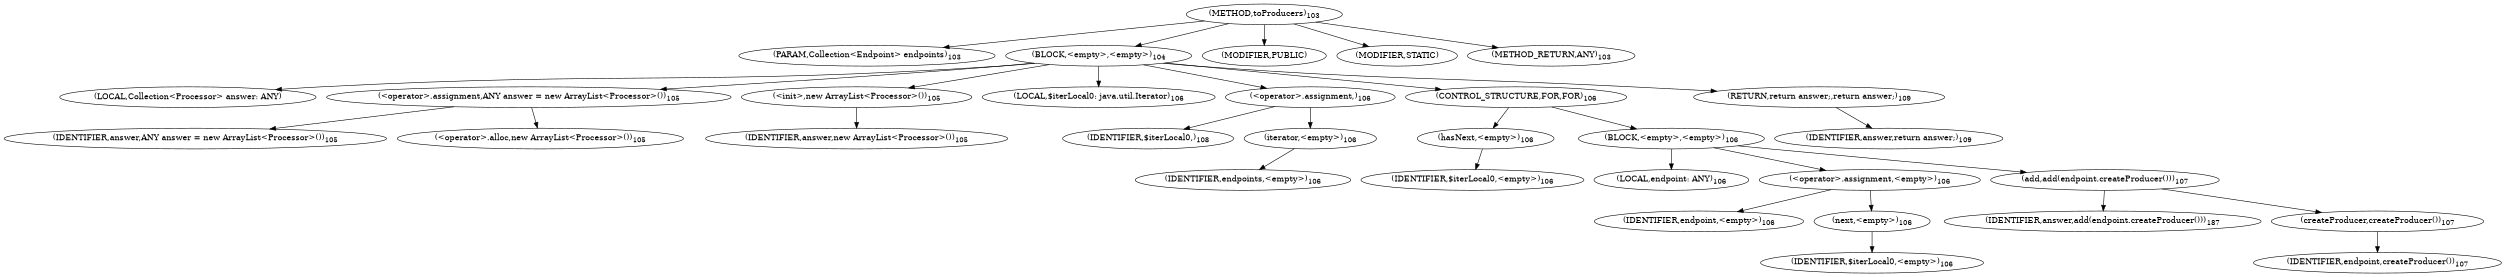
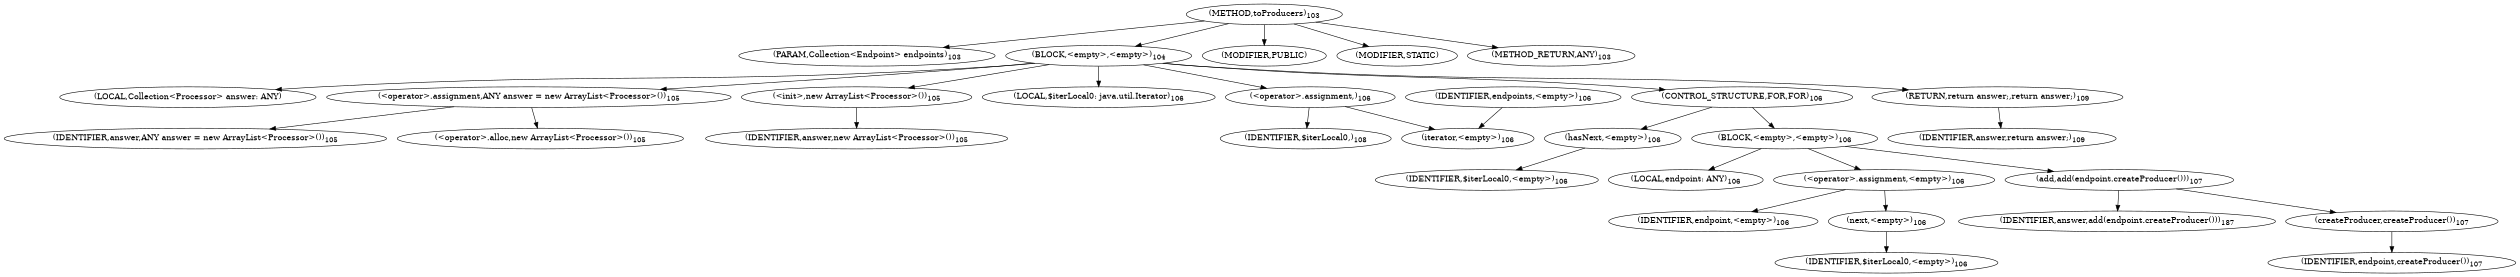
(1279, 158) -> (1493, 116)
